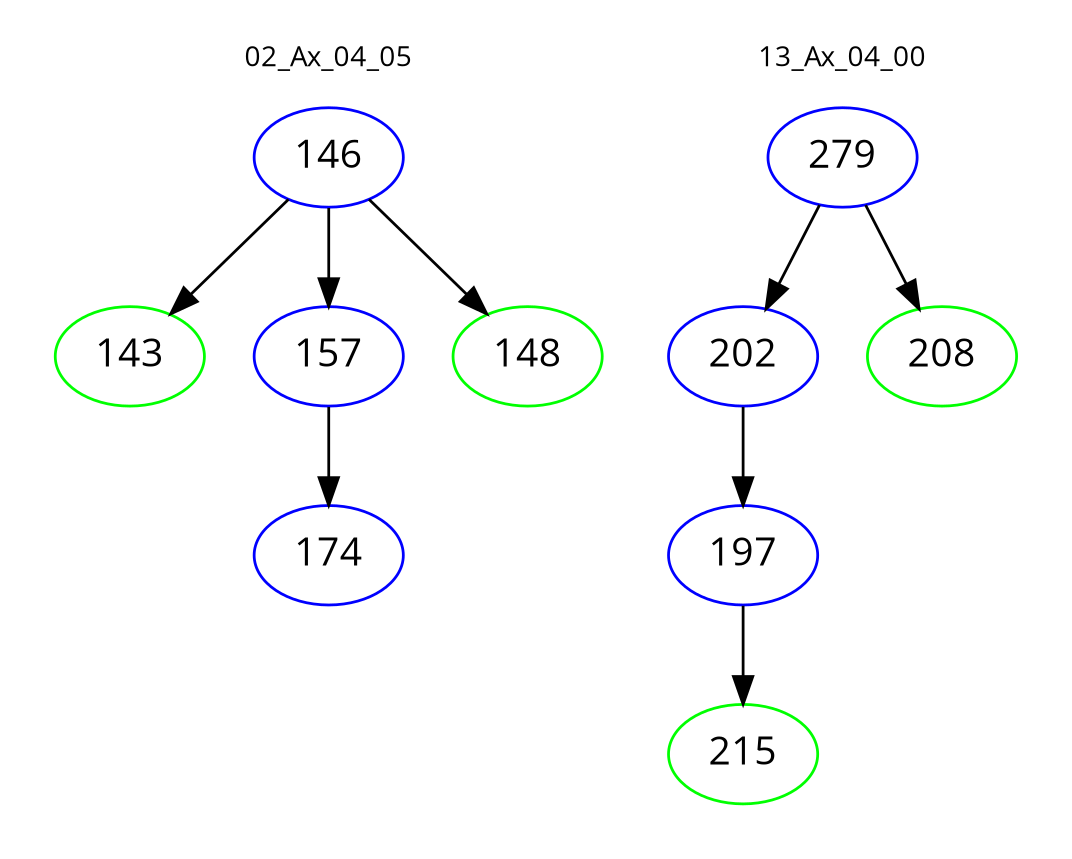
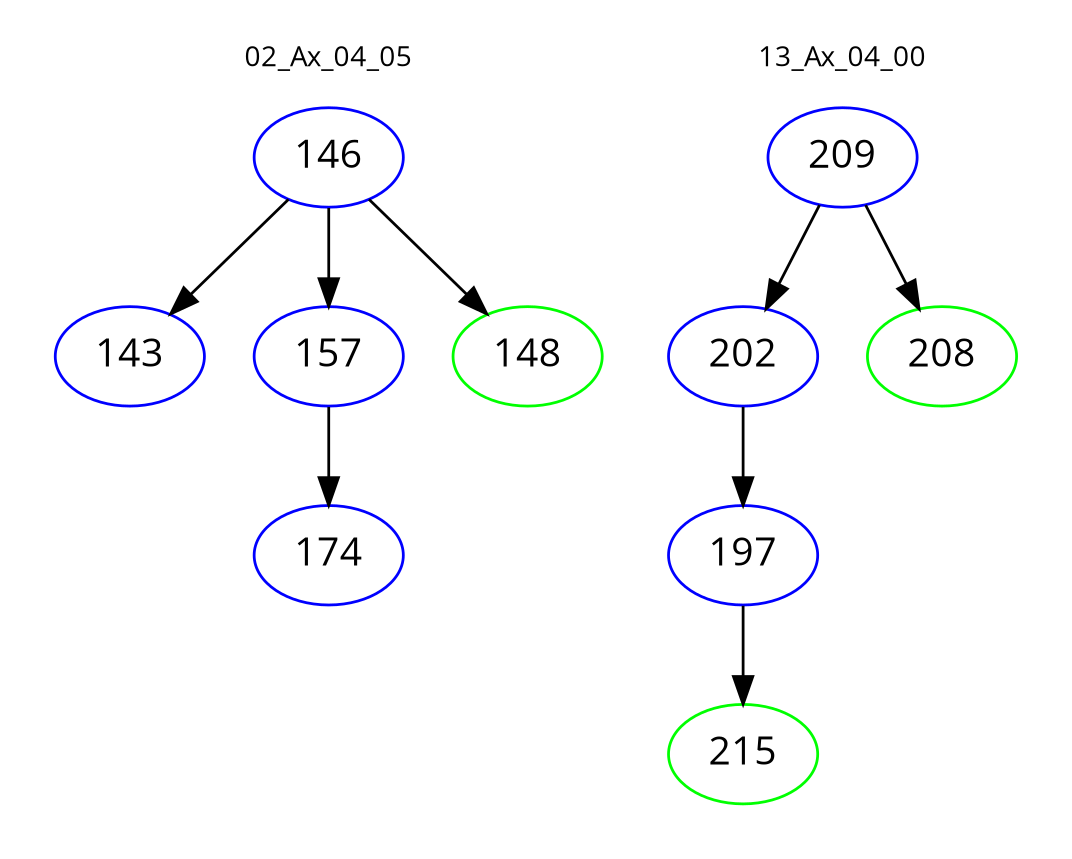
(843, 157) -> (843, 157)
(130, 356) -> (130, 356)
